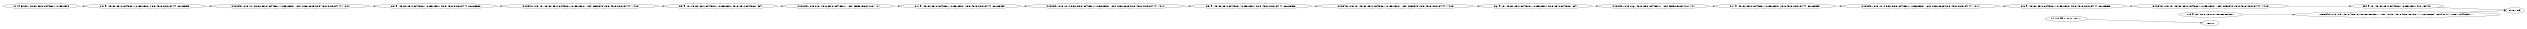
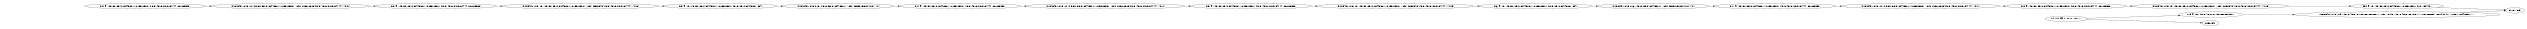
(41, 6) -> none
none -> (2133, 17)
(2211, 23) -> (2211, 23)
